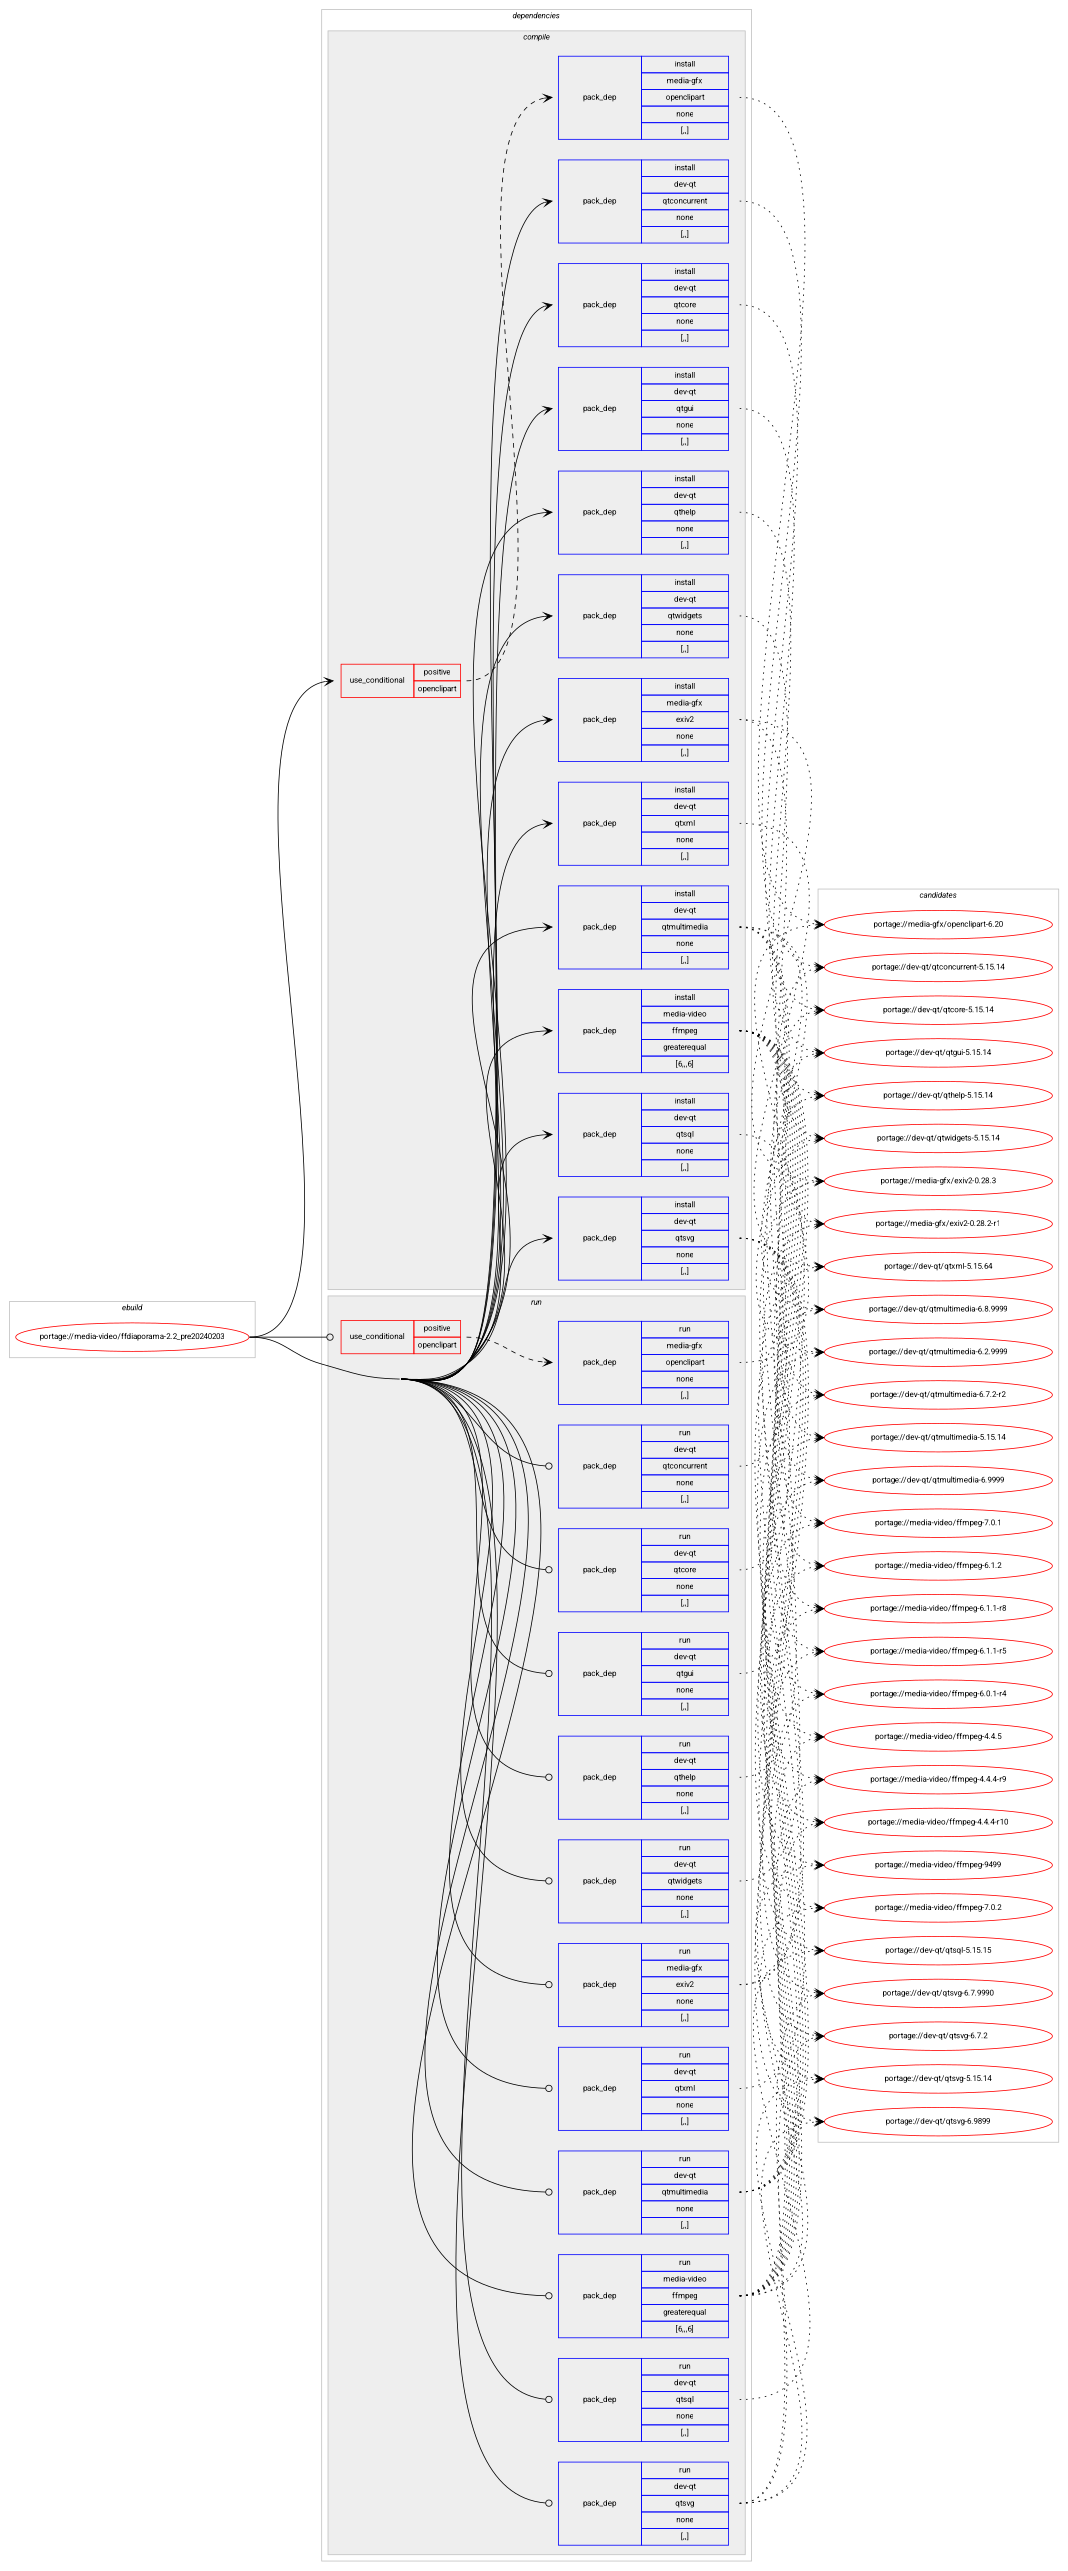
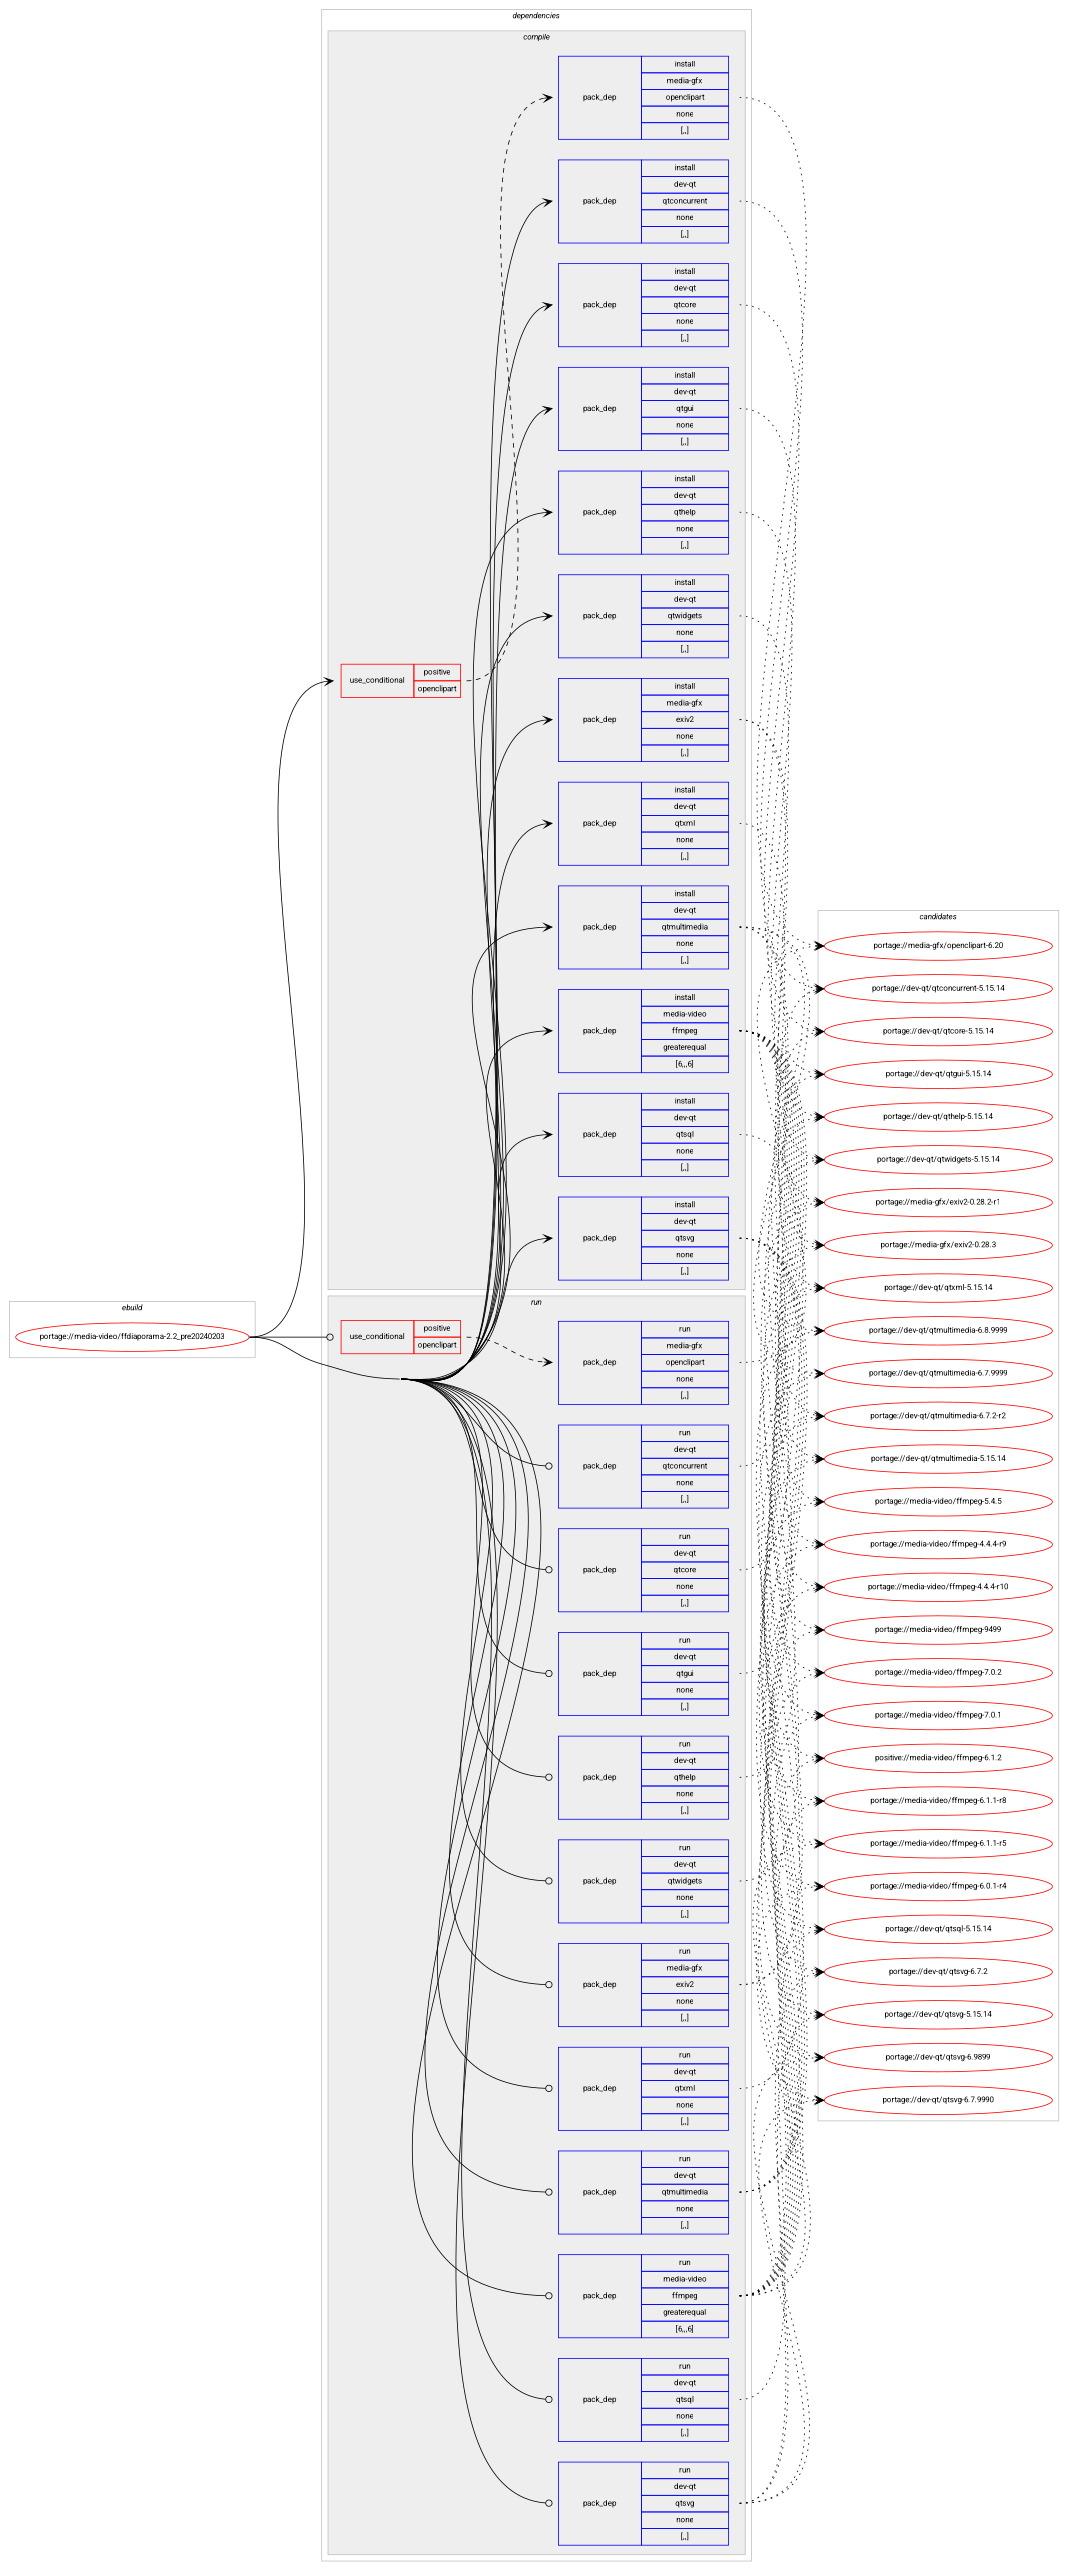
(938, 1267) -> (938, 1288)
(938, 1352) -> (938, 1374)
(938, 1480) -> none
(938, 1566) -> (938, 1758)
(938, 1737) -> (938, 1502)
(938, 1951) -> (938, 1929)
